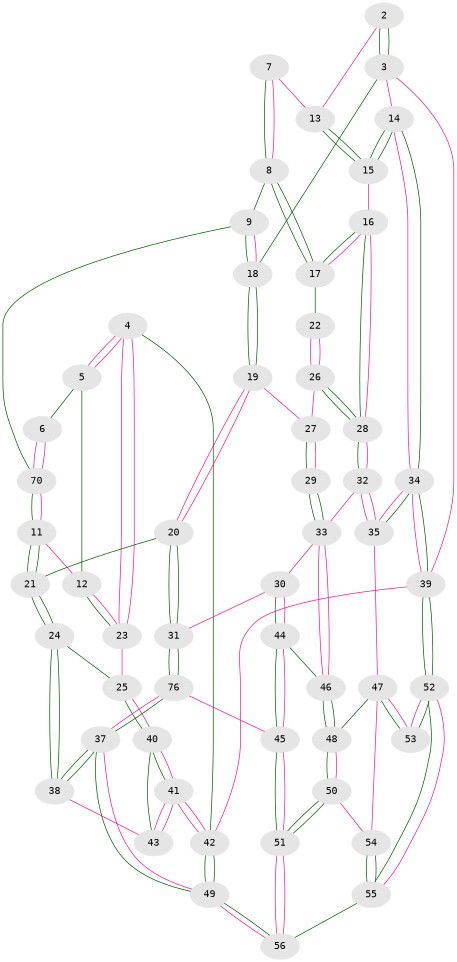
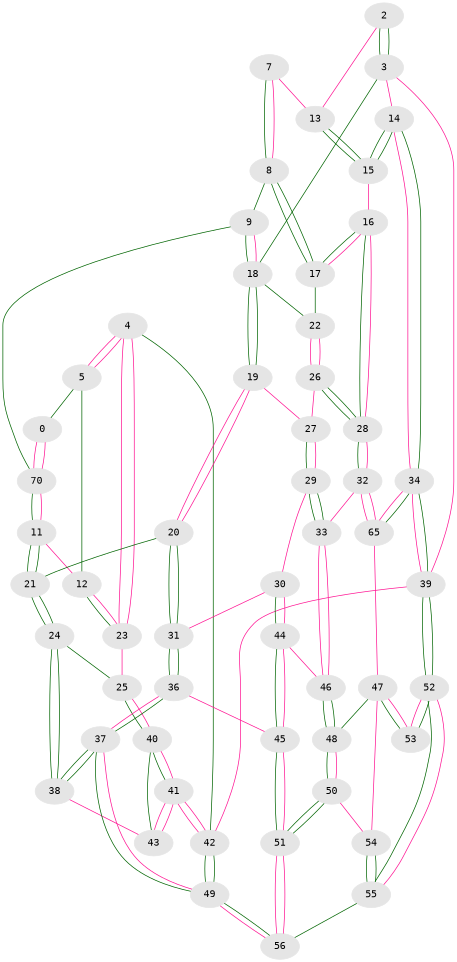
none -> (284, 300)
(42, 429) -> (42, 429)
(374, 533) -> (374, 533)
(301, 559) -> (292, 532)
(303, 662) -> (303, 662)
(174, 688) -> (174, 688)
